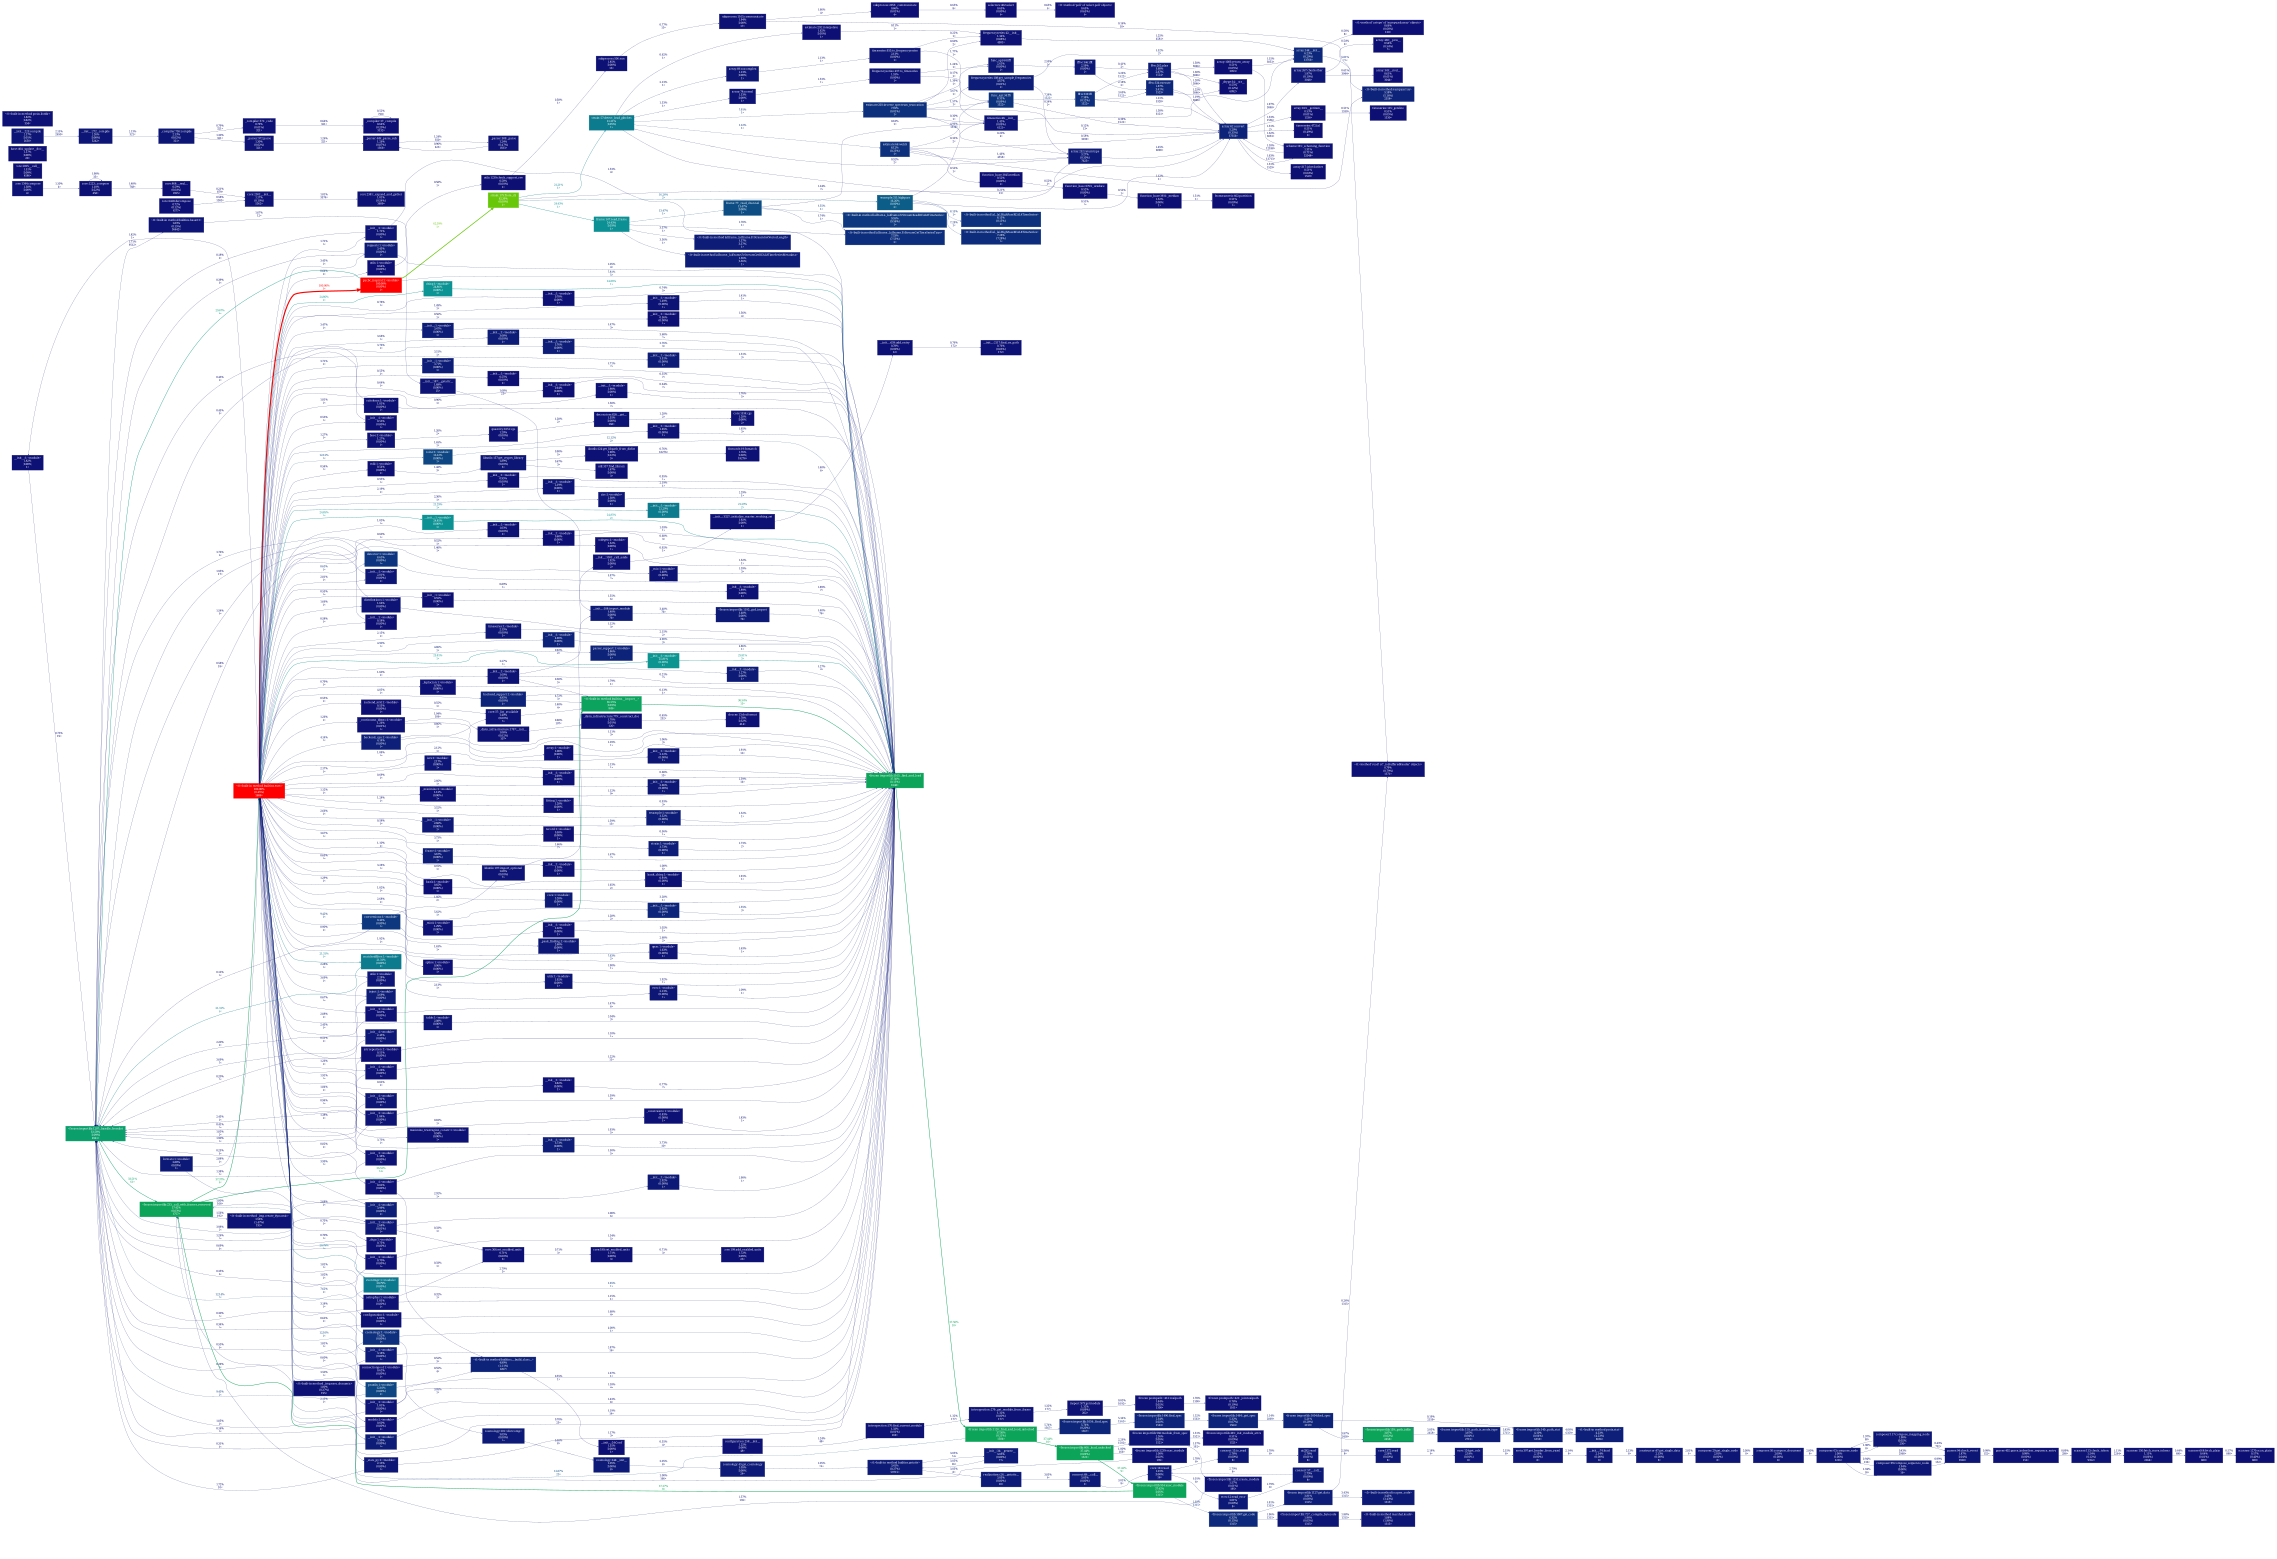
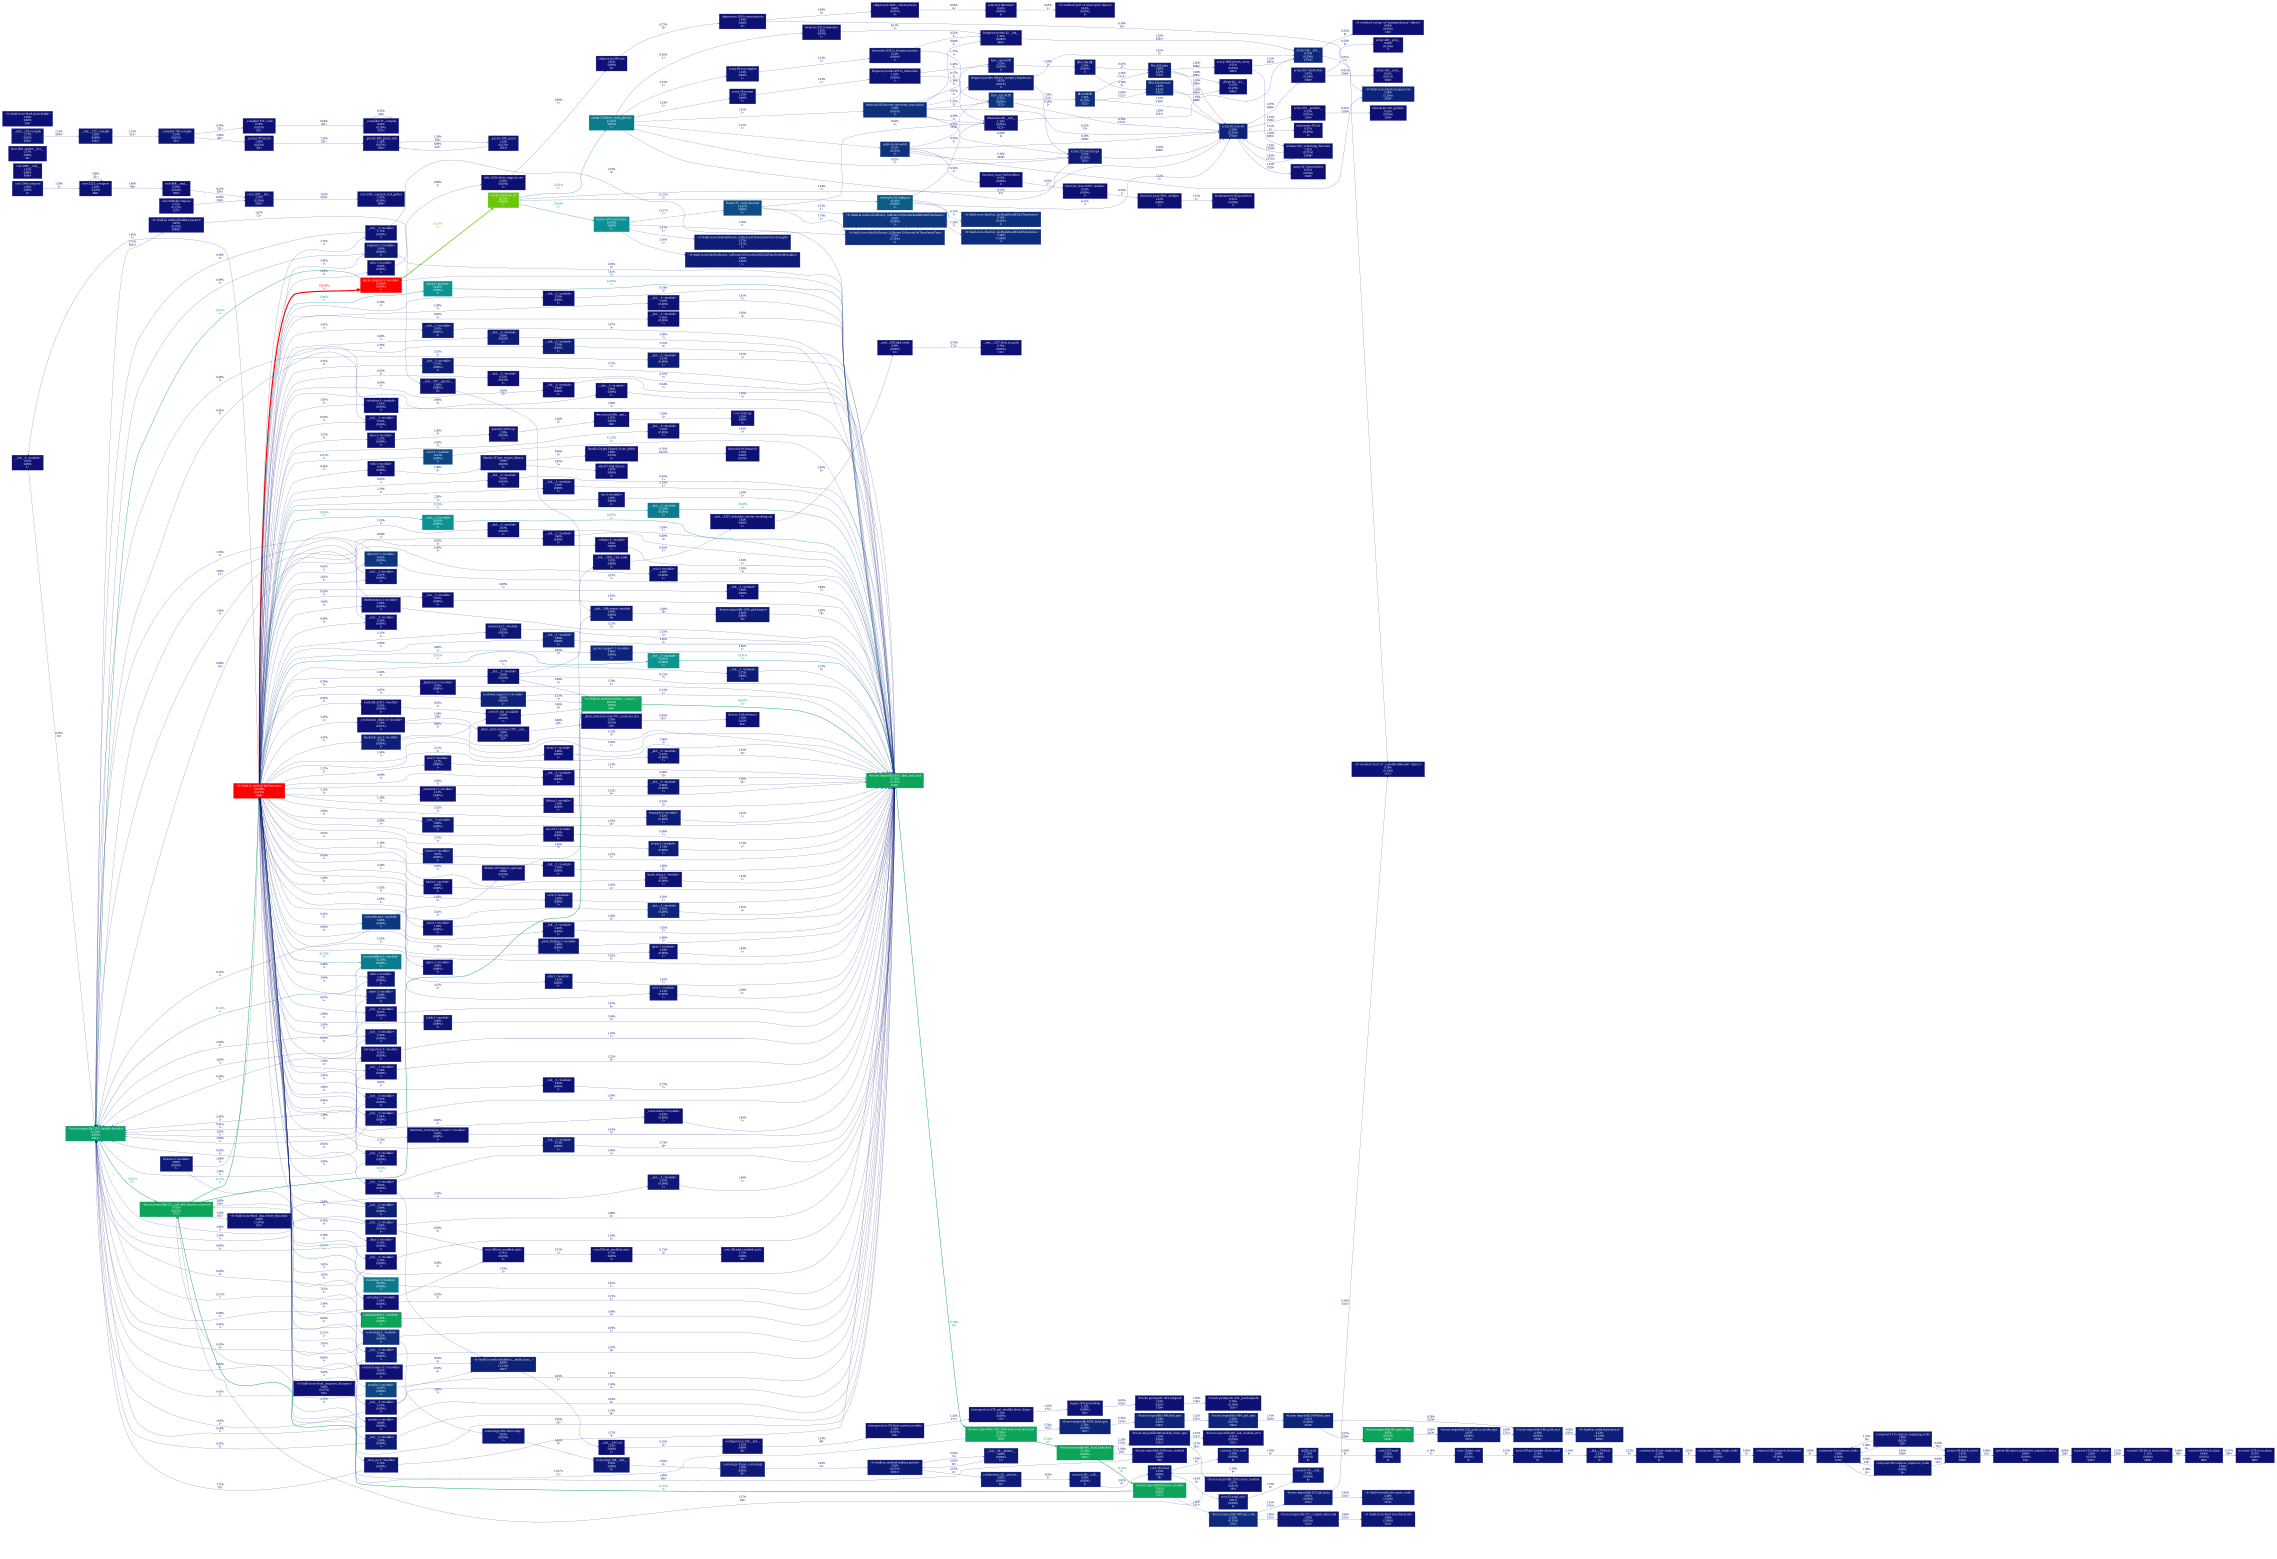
(740, 974) -> none
(381, 1320) -> (381, 1320)
